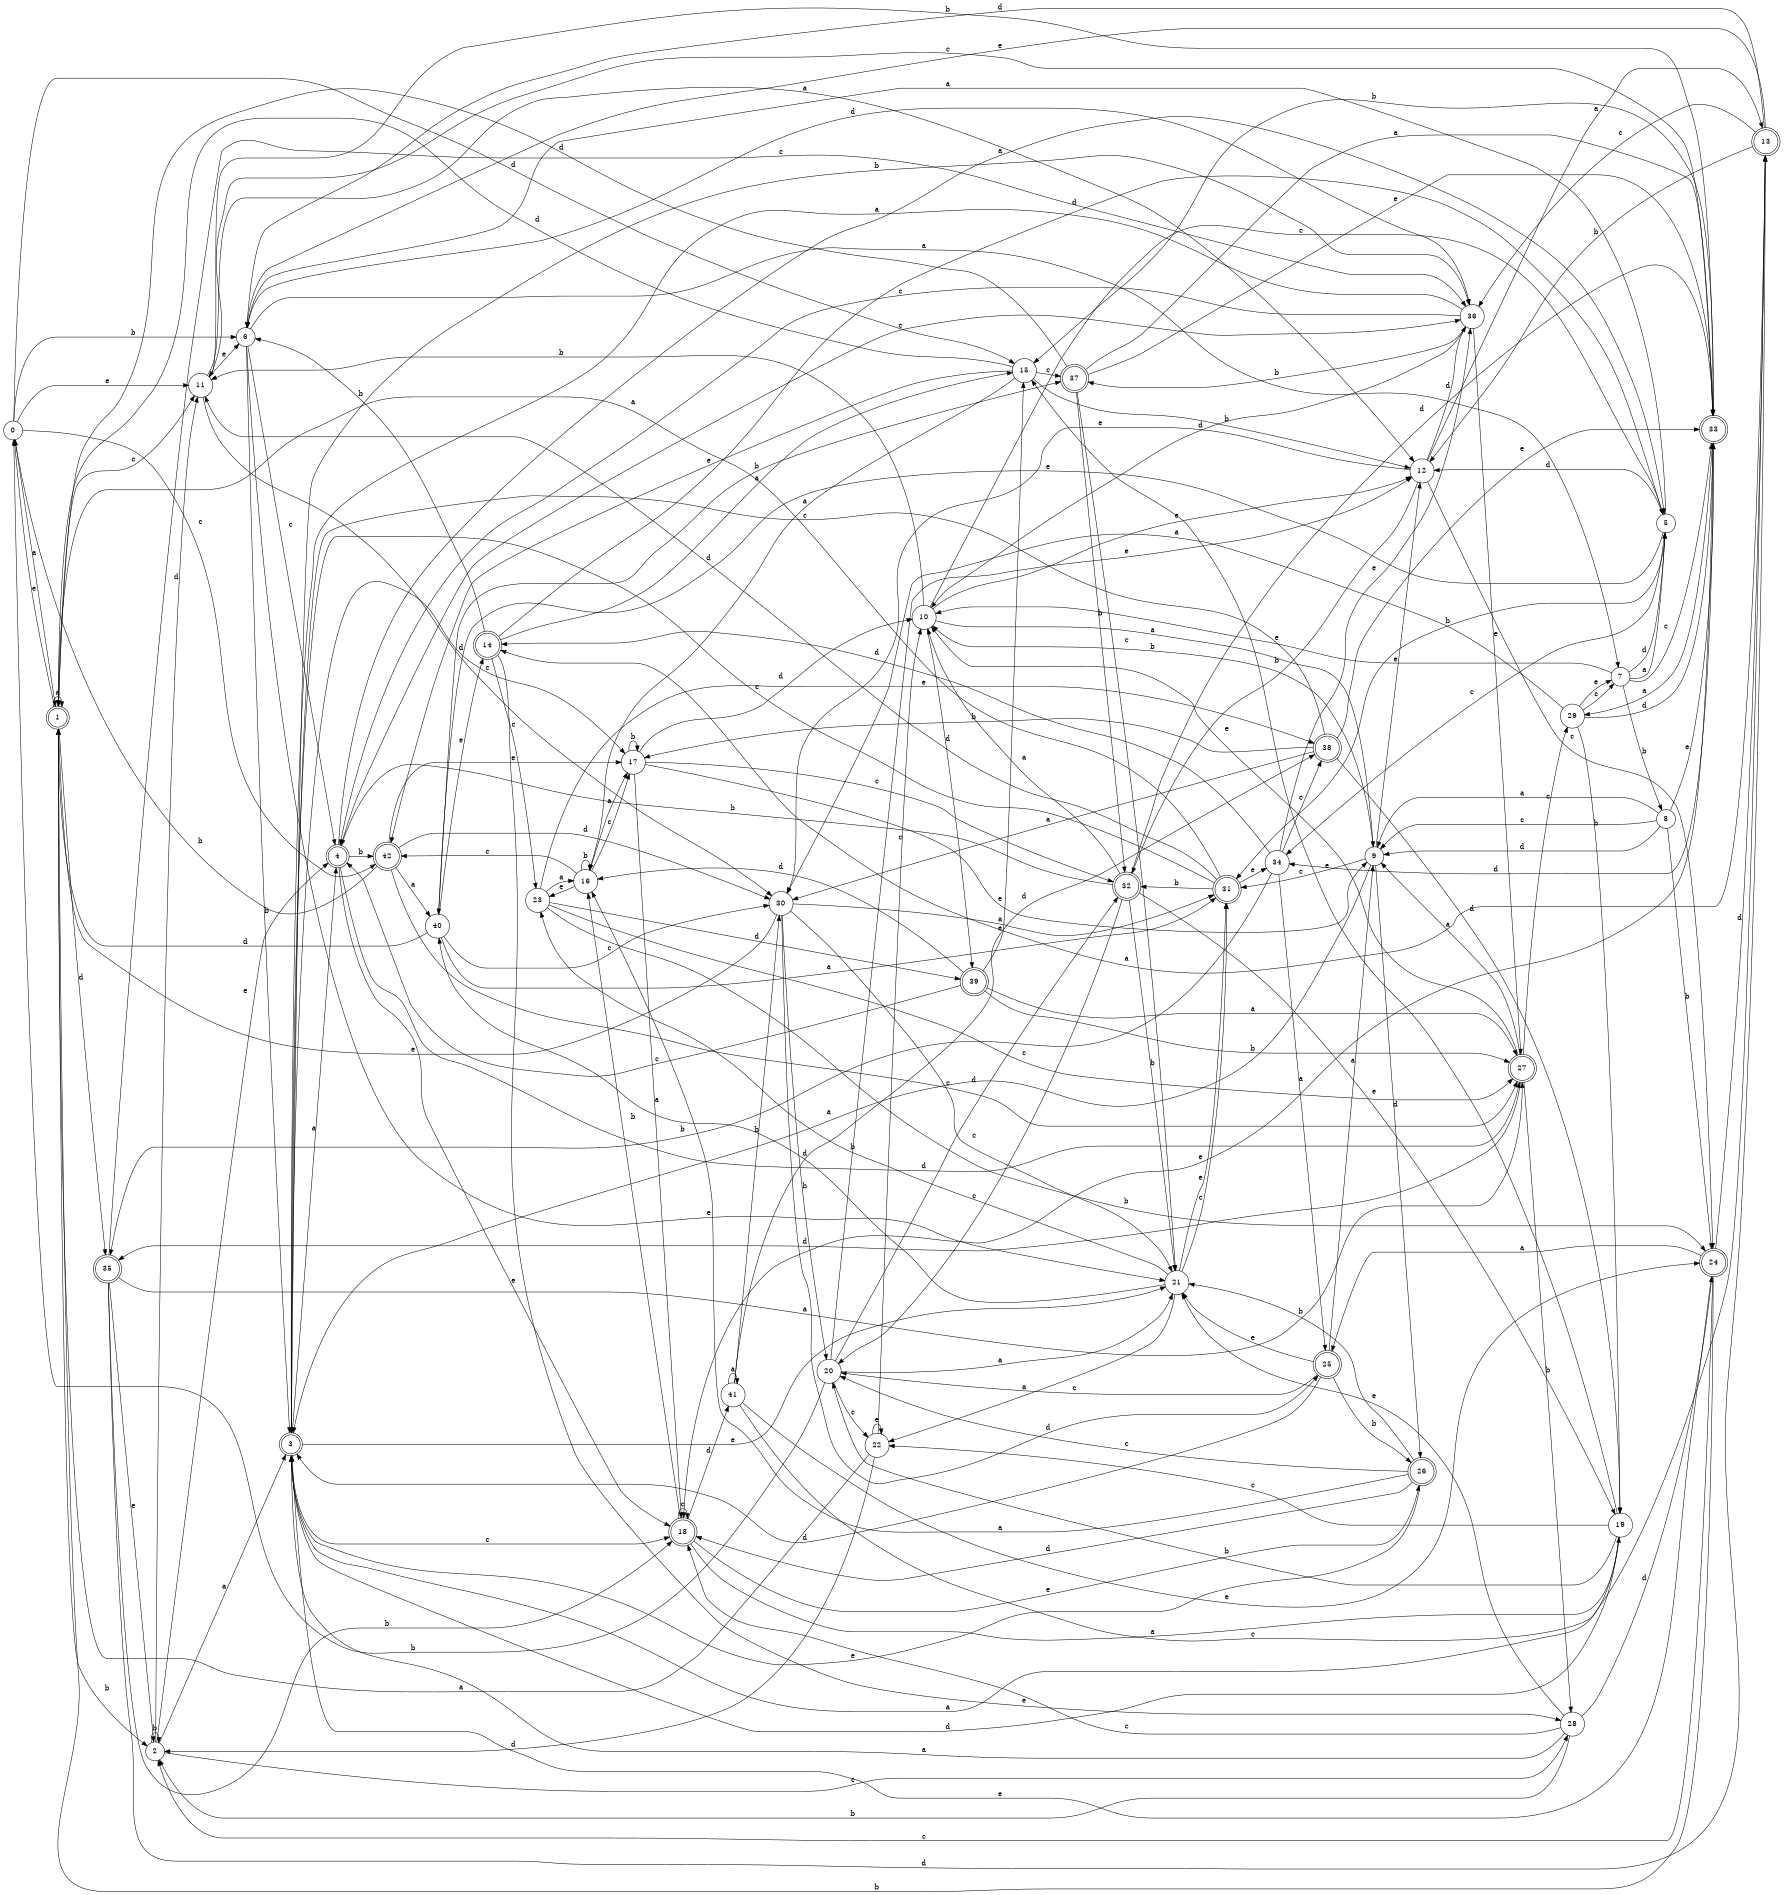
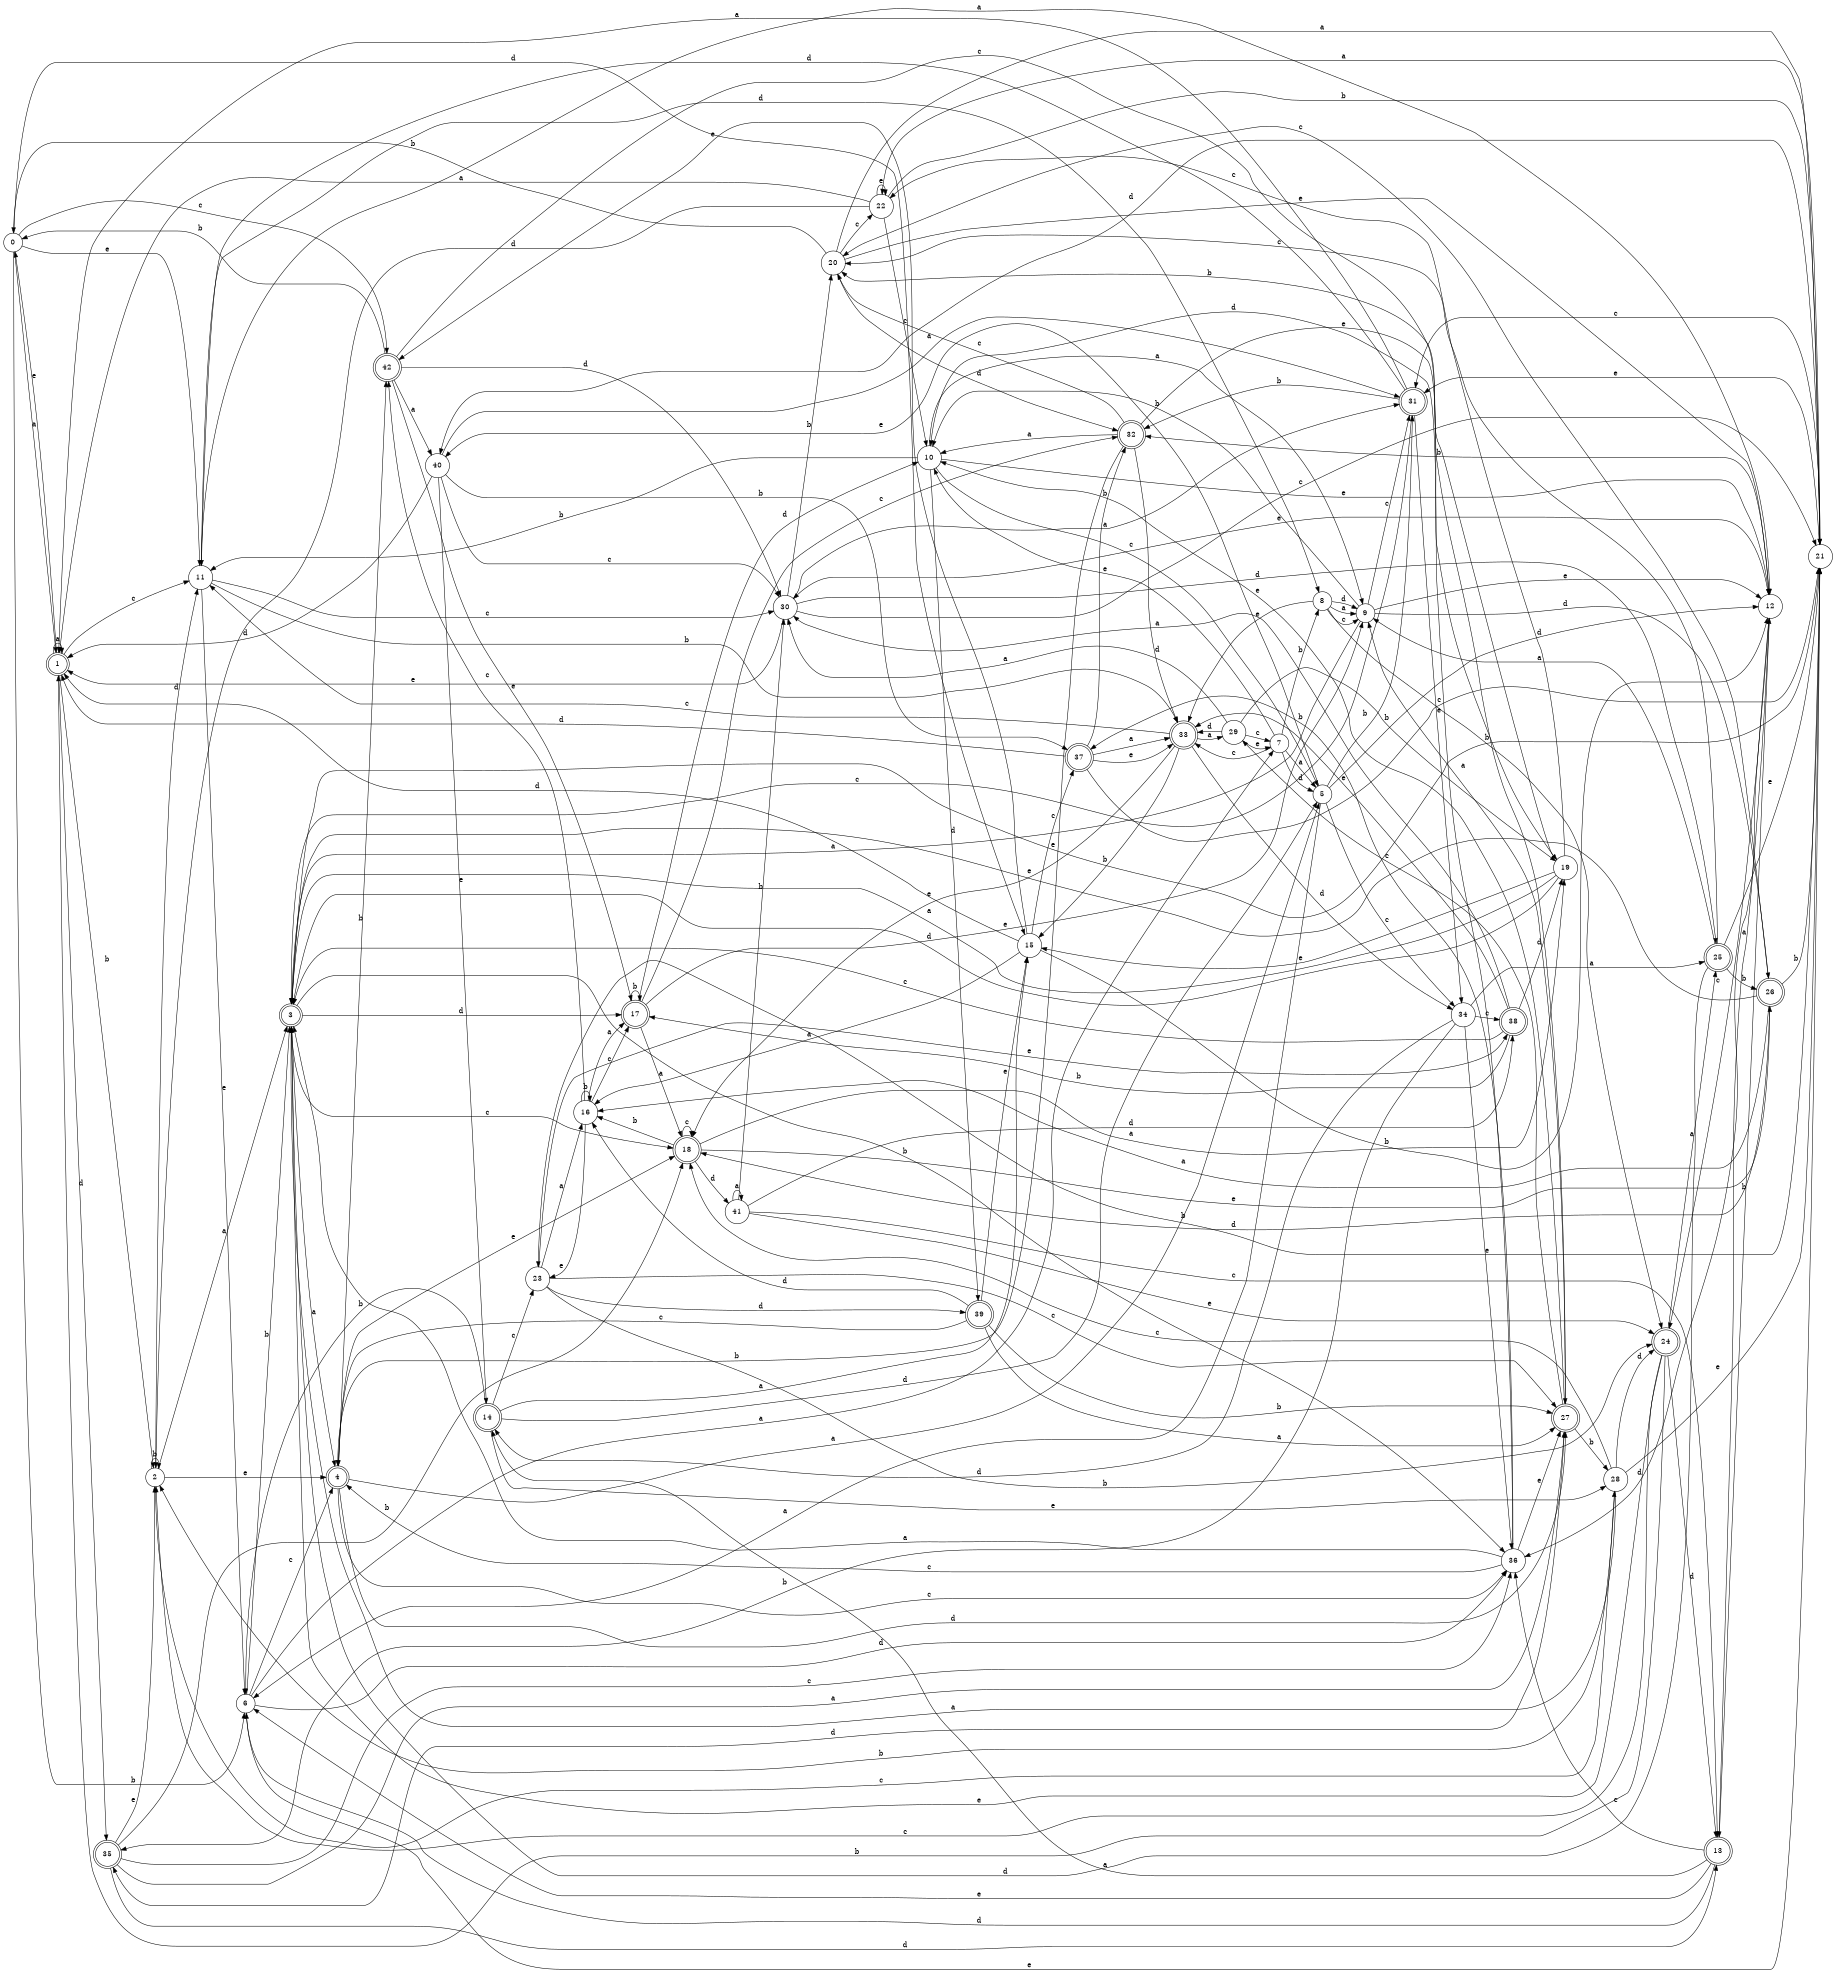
none -> (725, 102)
(633, 762) -> (635, 1014)
(1152, 1073) -> (1545, 100)
